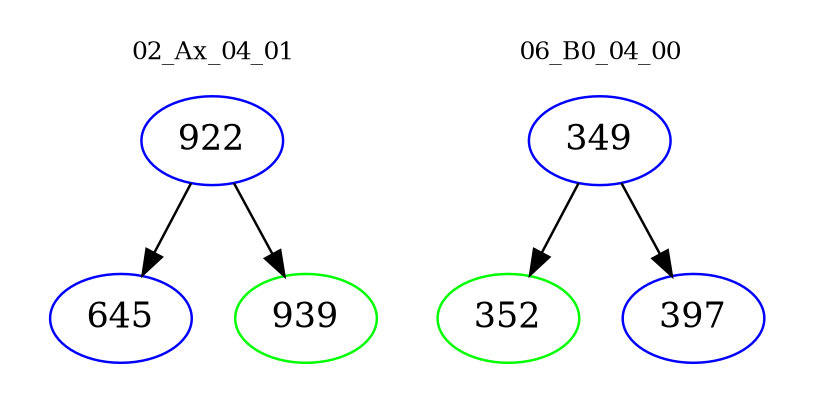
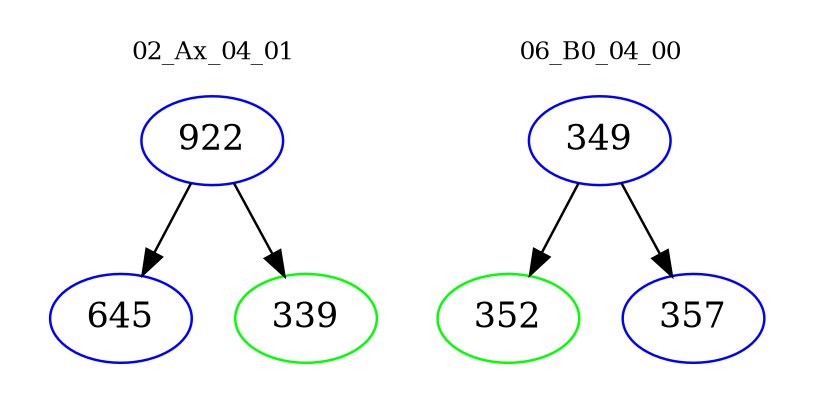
(306, 318) -> (306, 318)
(694, 318) -> (694, 318)
